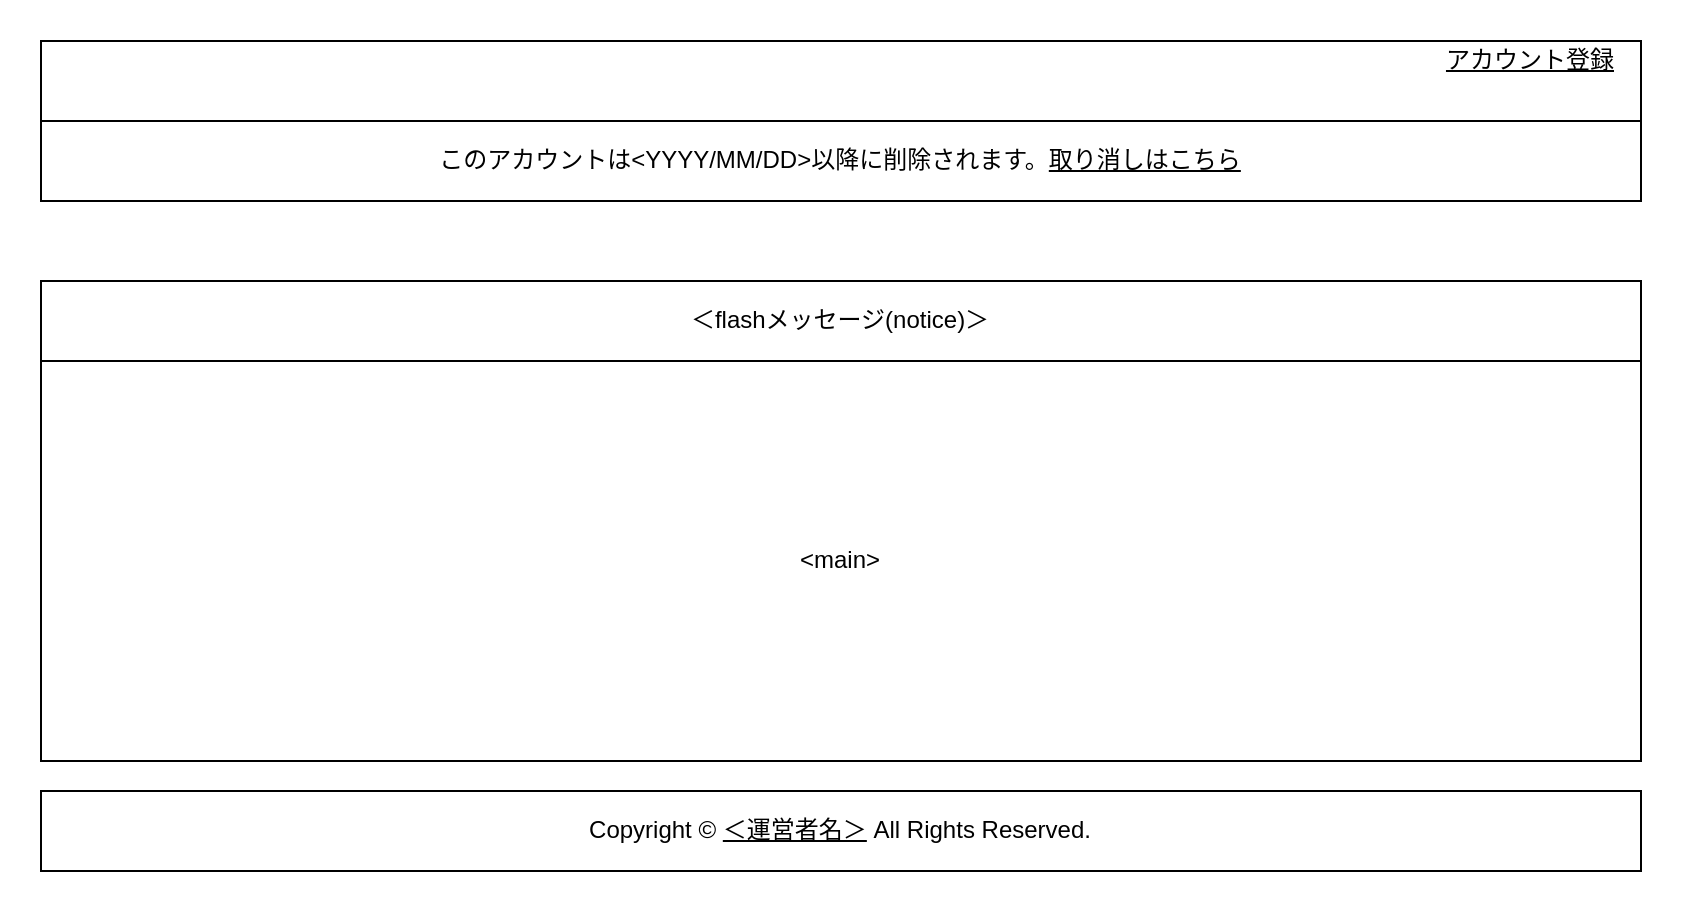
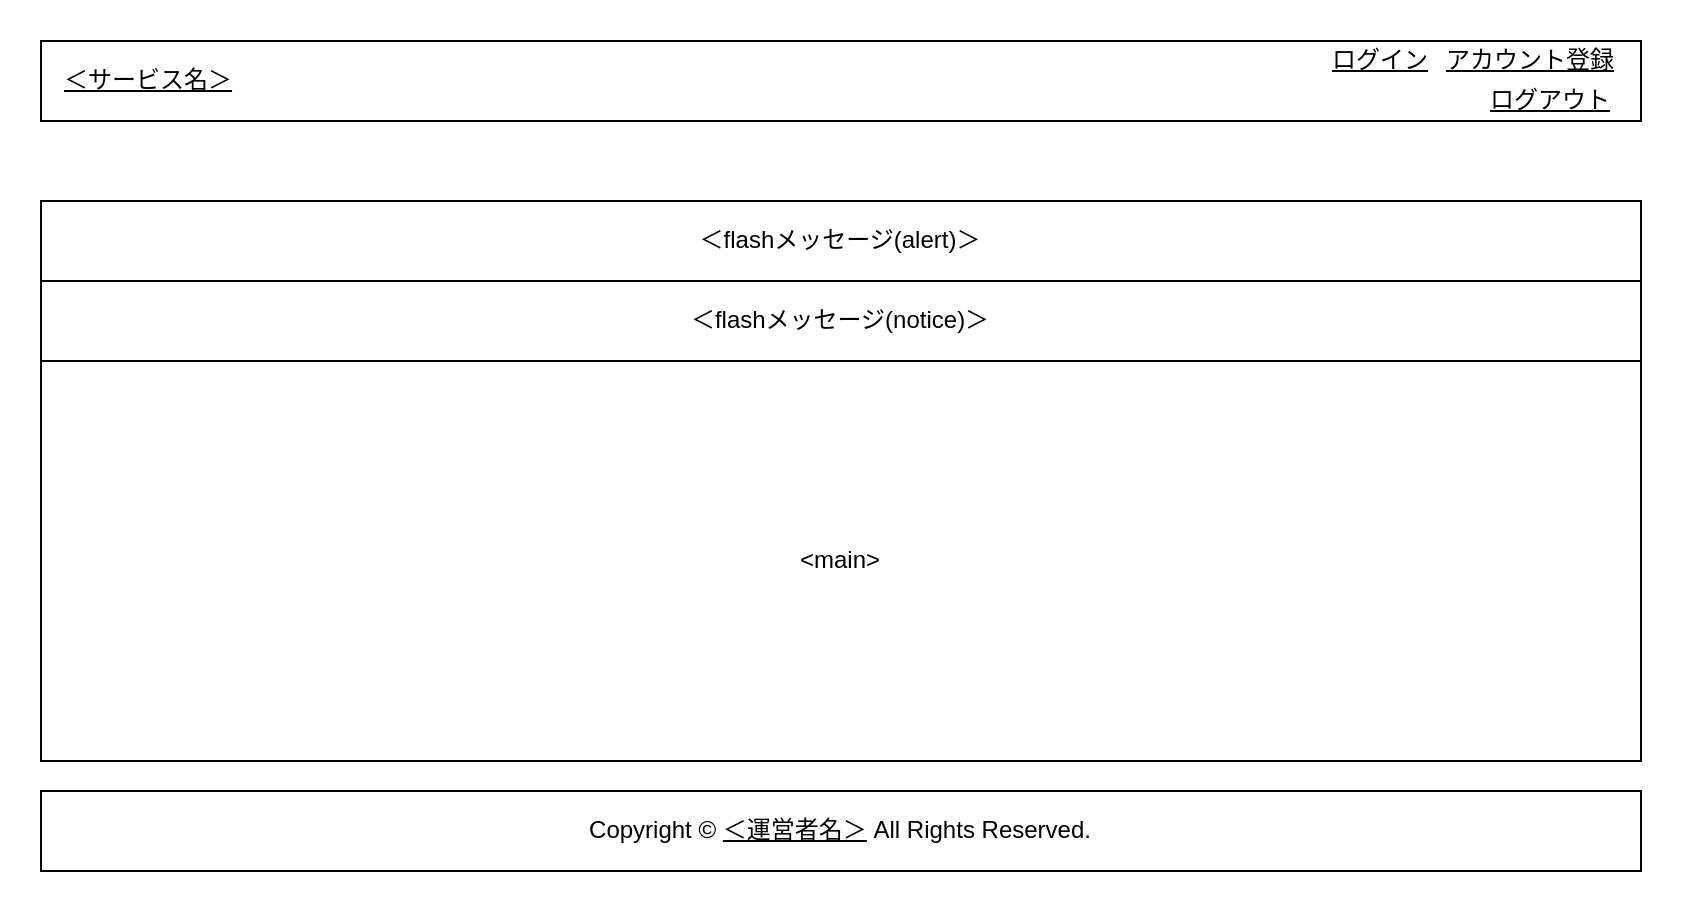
none -> (1381, 61)
none -> (151, 81)
none -> (1551, 101)
(841, 161) -> none
none -> (841, 241)
